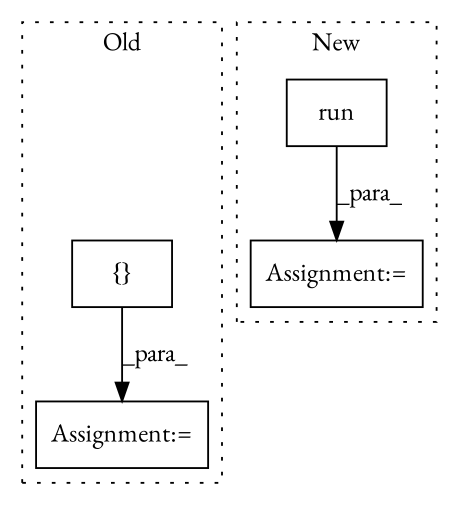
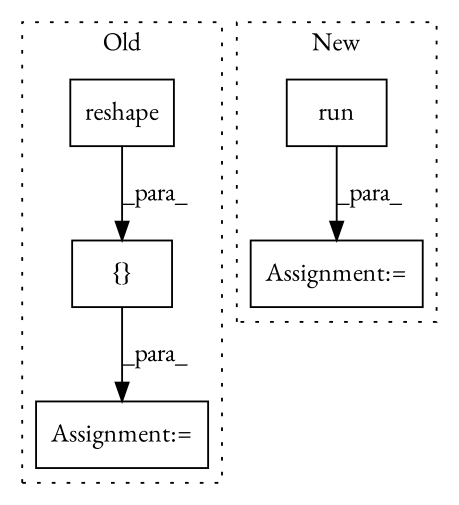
none -> (122, 113)
